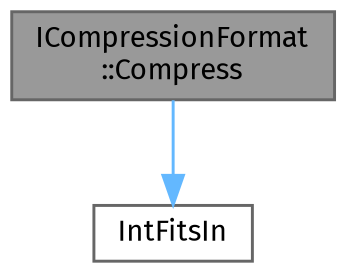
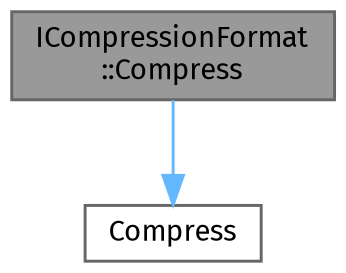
(173, 233) -> (173, 233)
